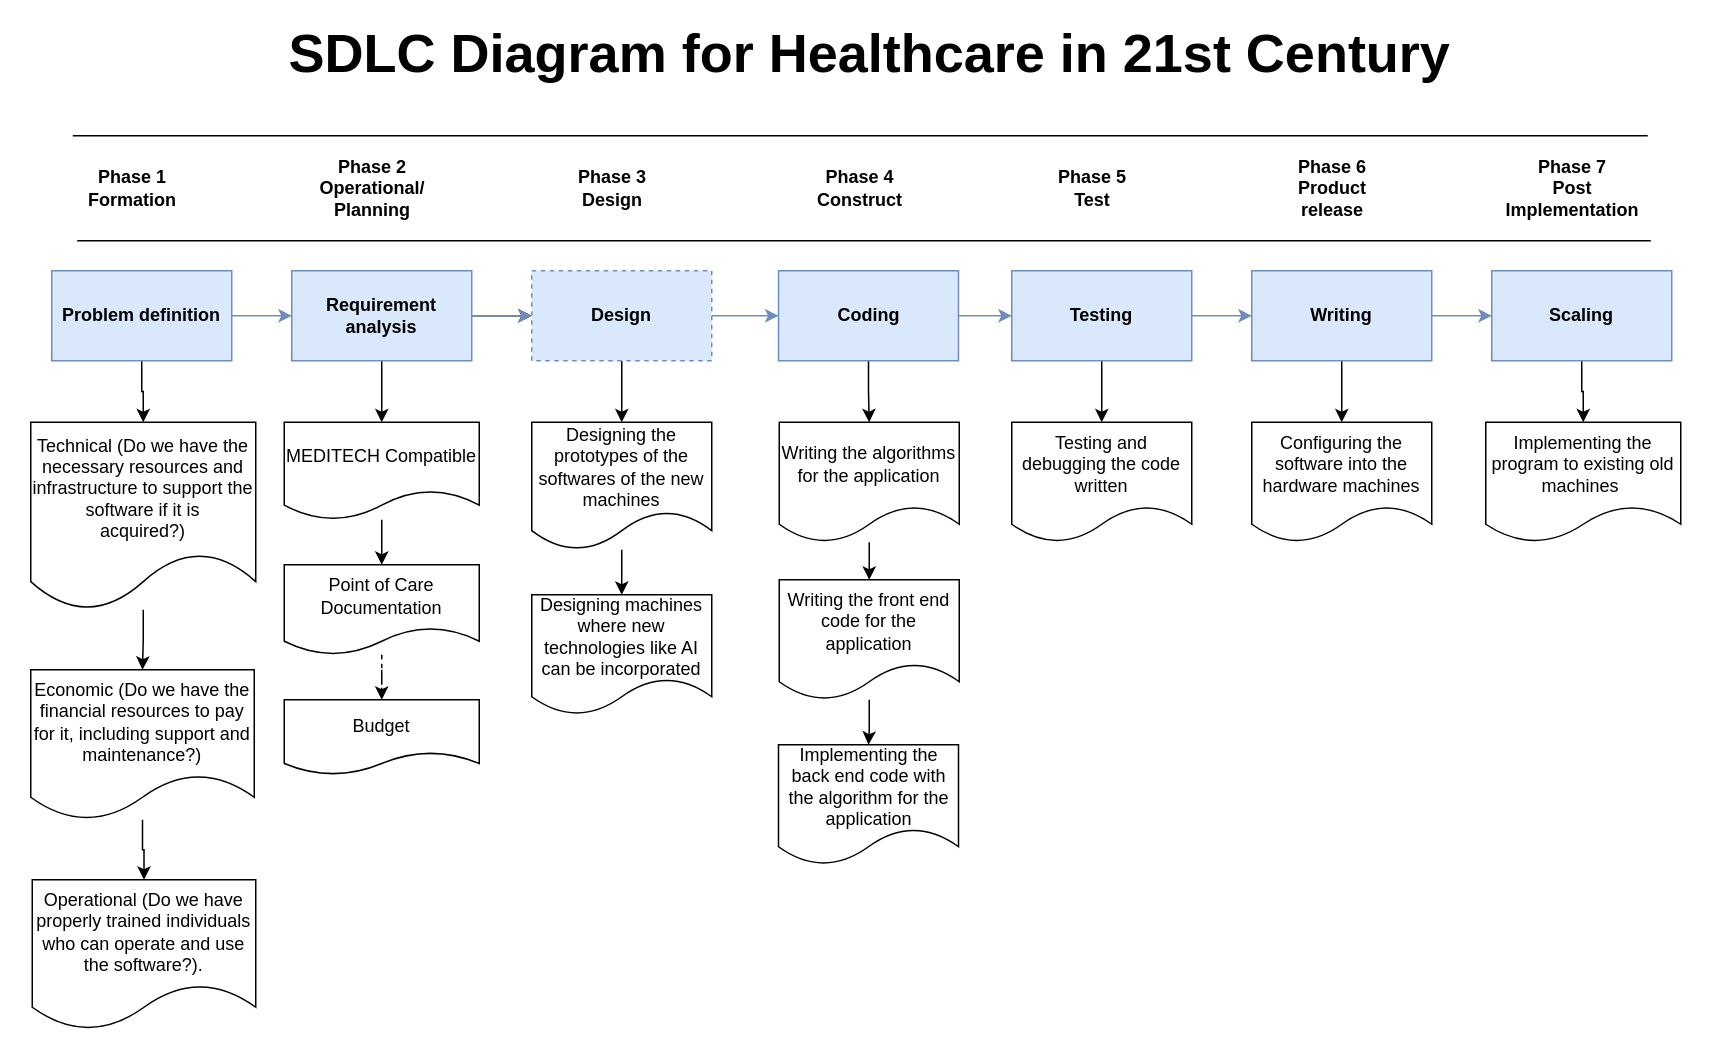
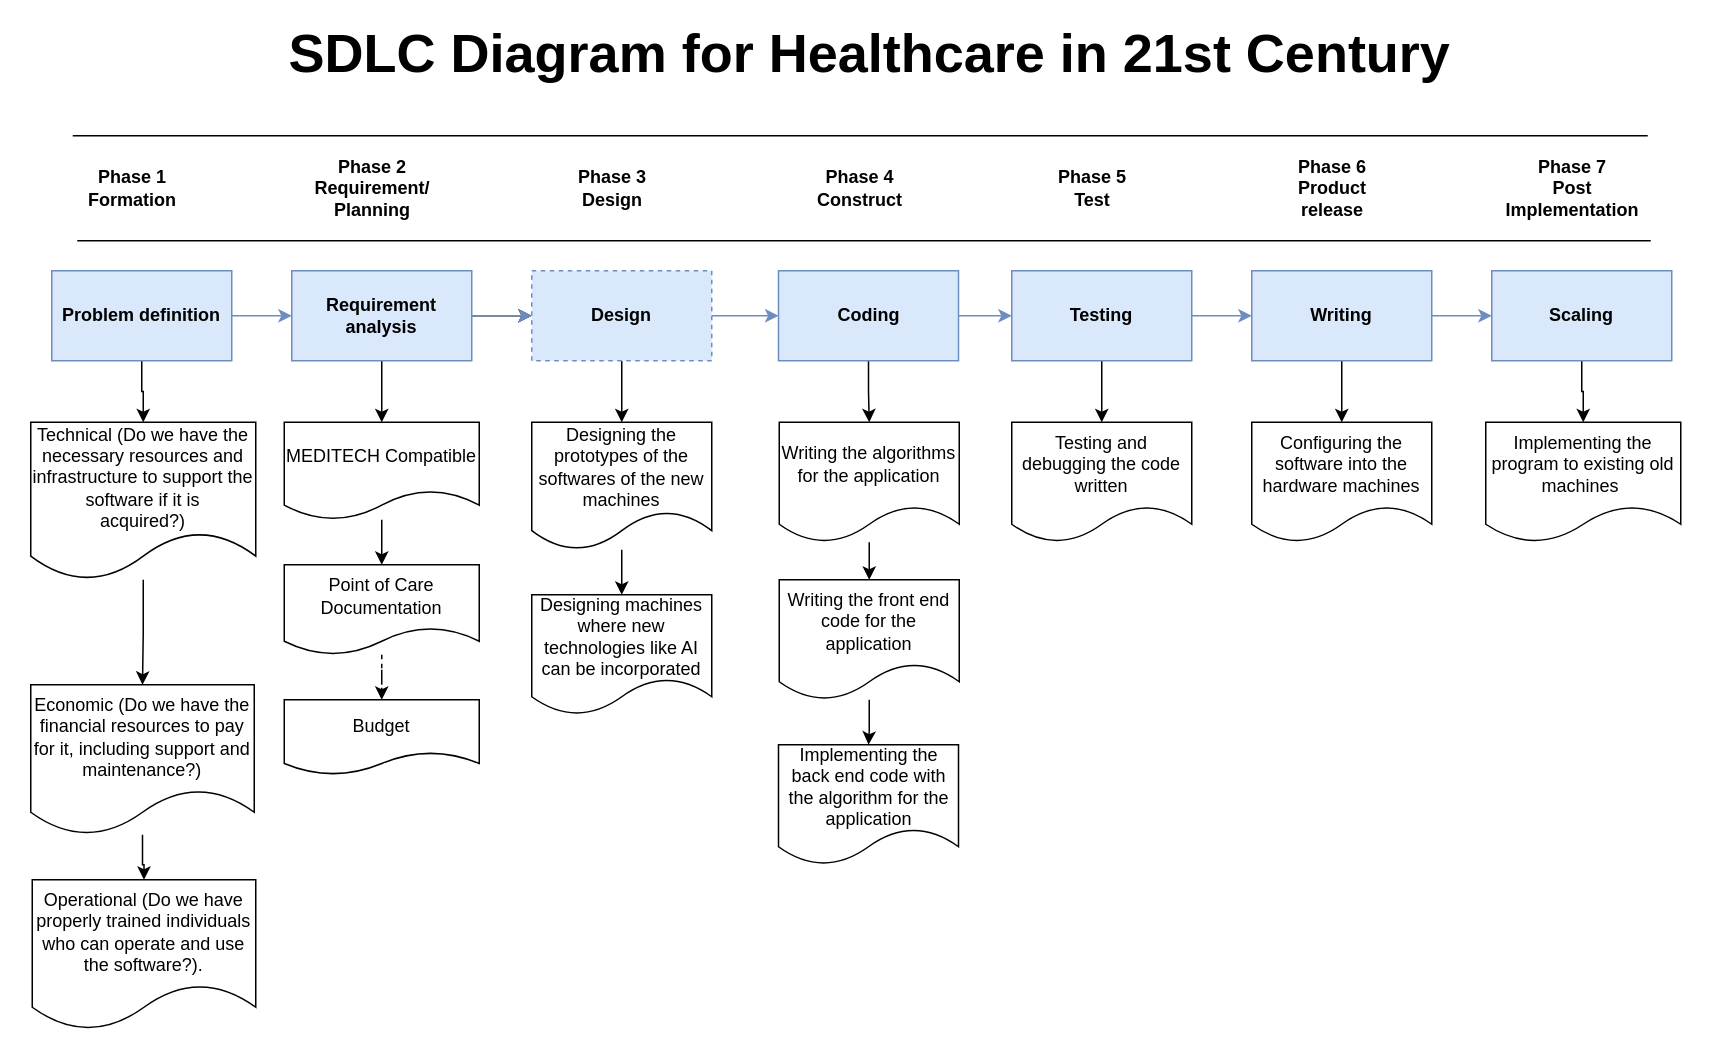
(373, 188) -> (373, 188)
(143, 516) -> (143, 501)
(143, 745) -> (143, 760)
